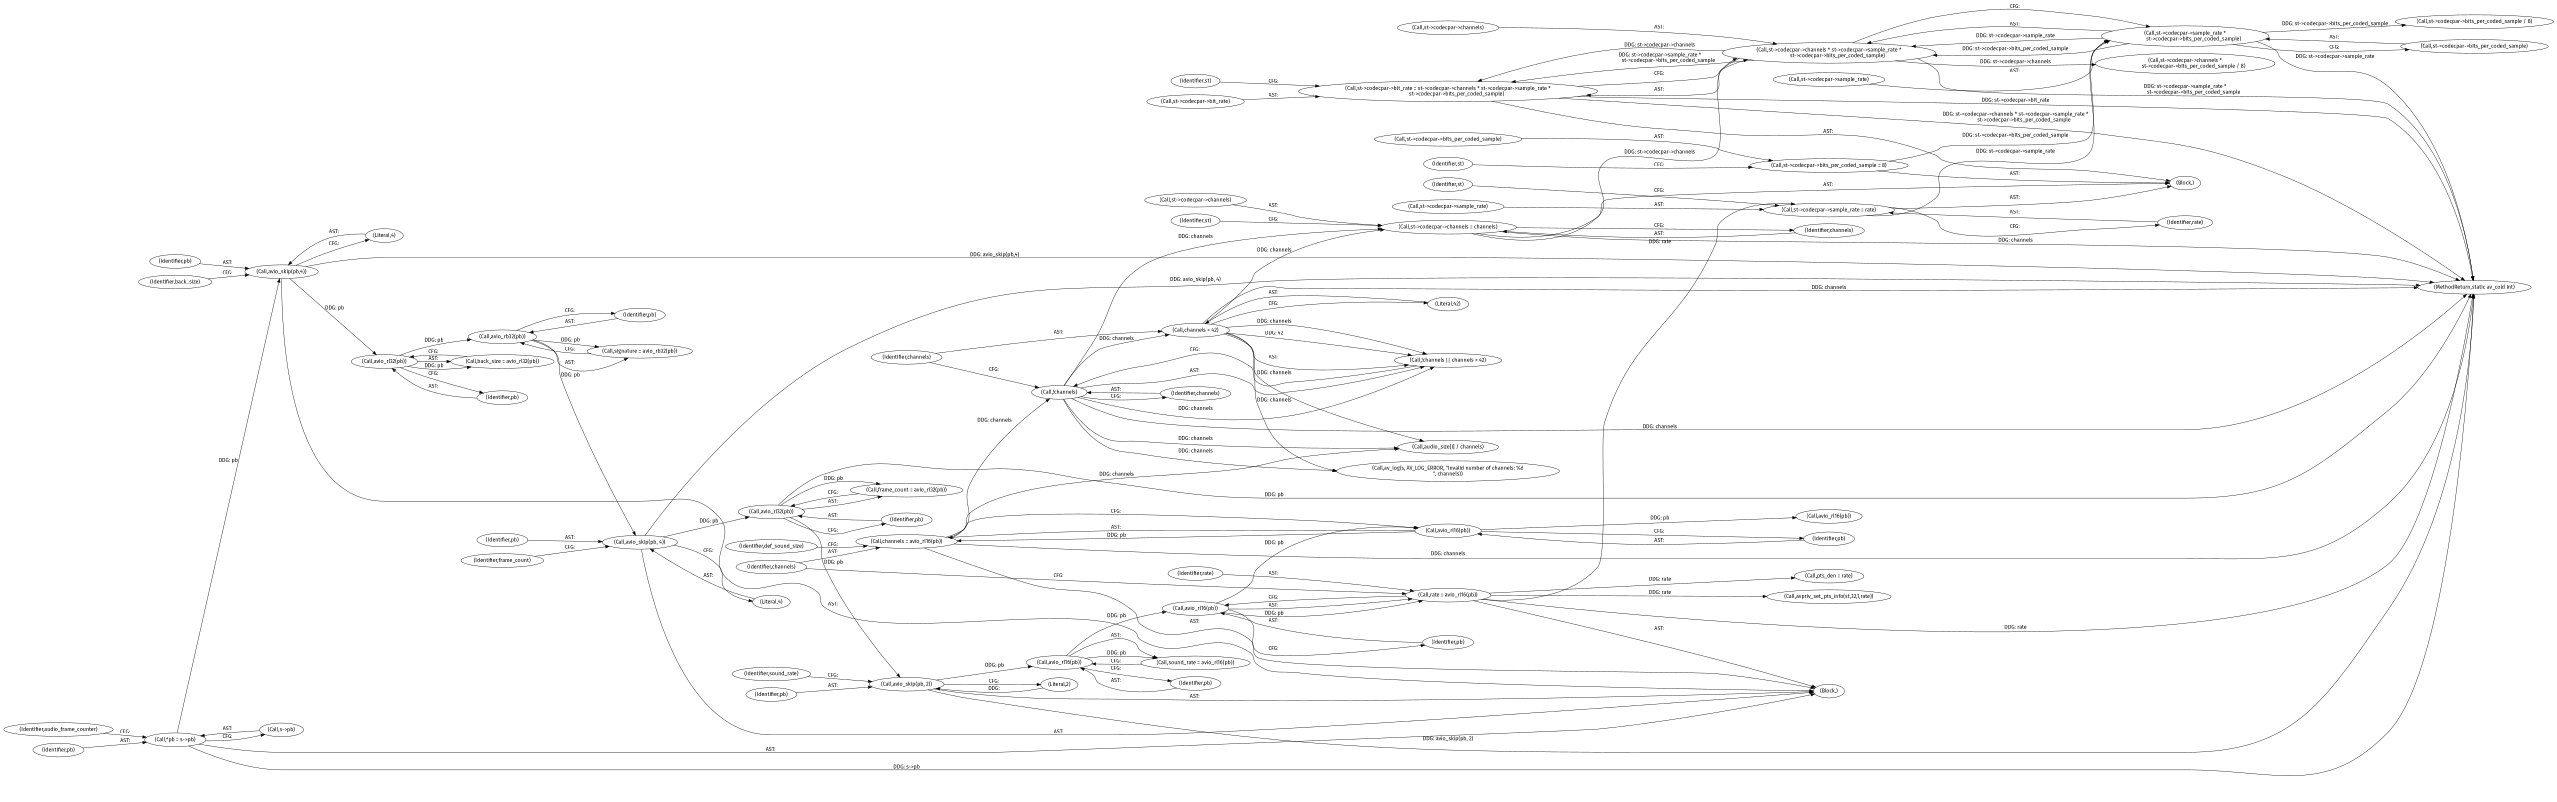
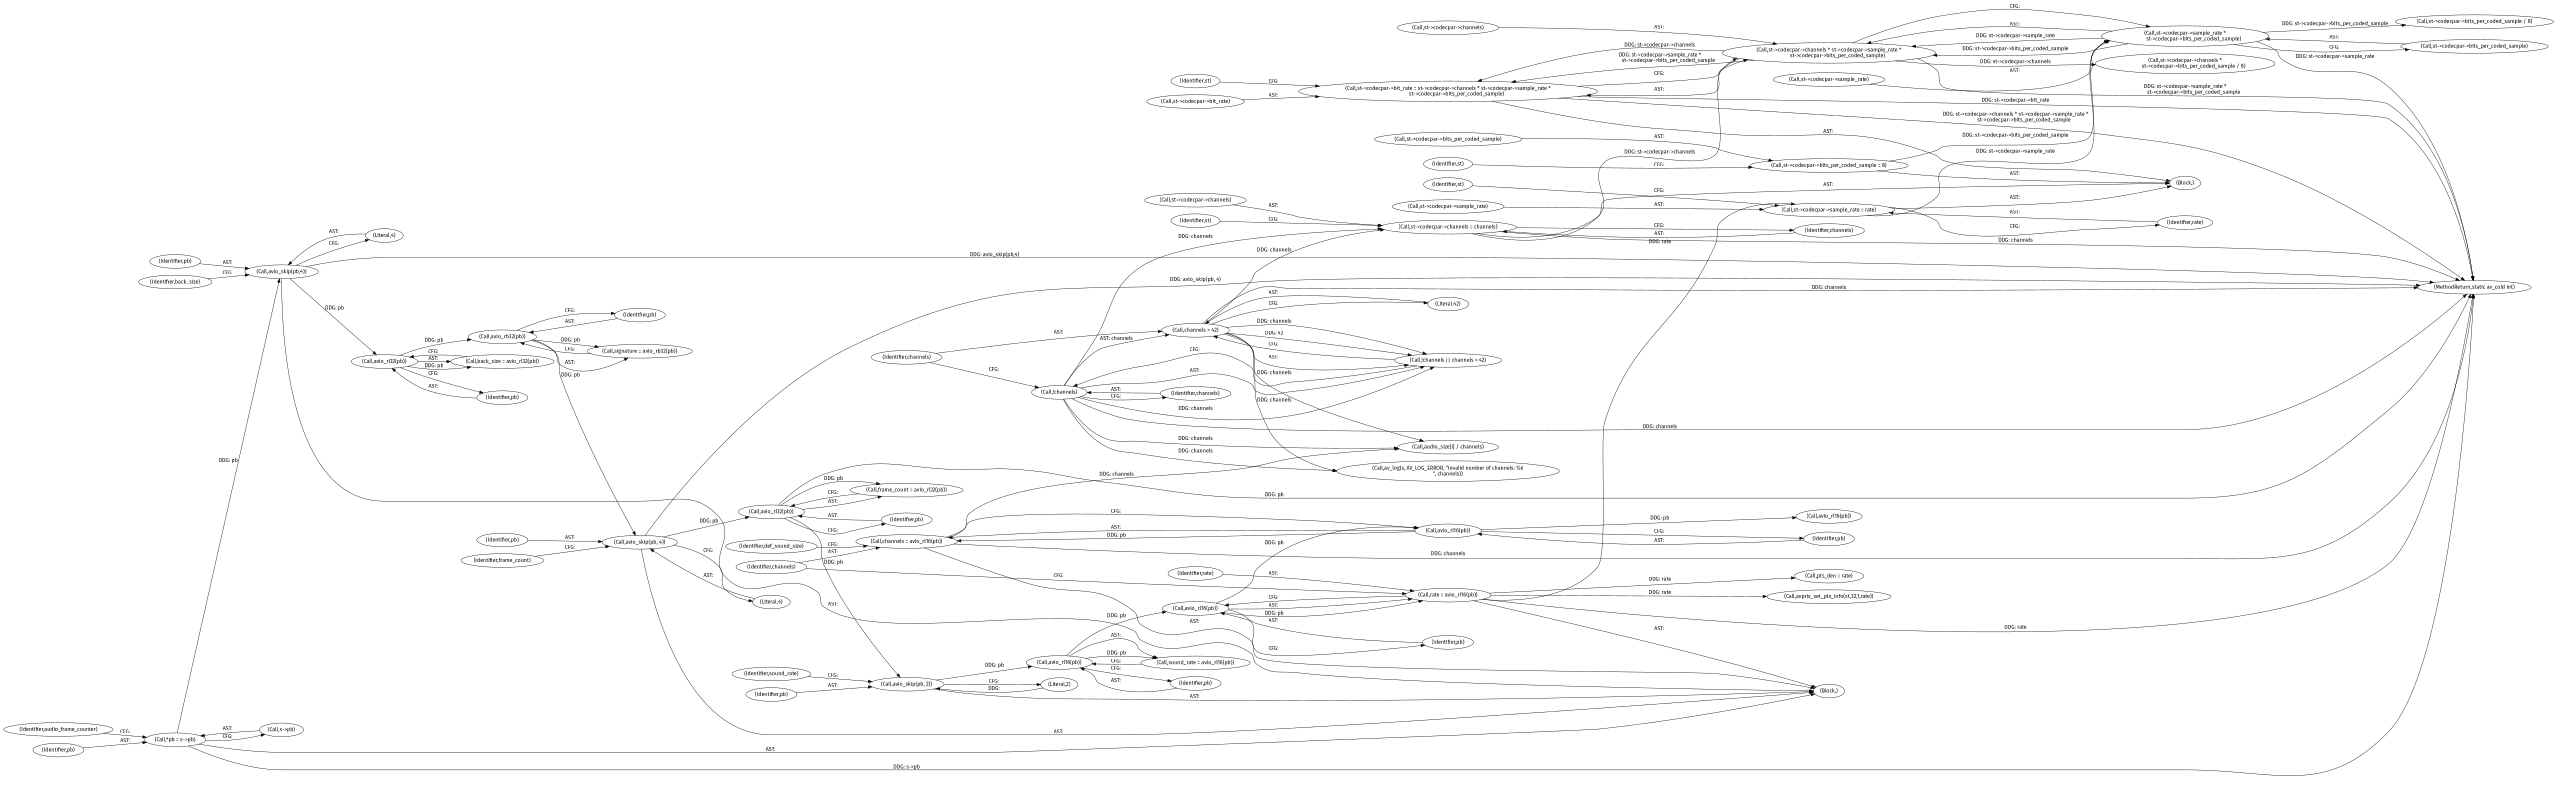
(1117, 339) -> (1117, 339)
none -> (1305, 353)
(983, 462) -> none
(1849, 752) -> none
